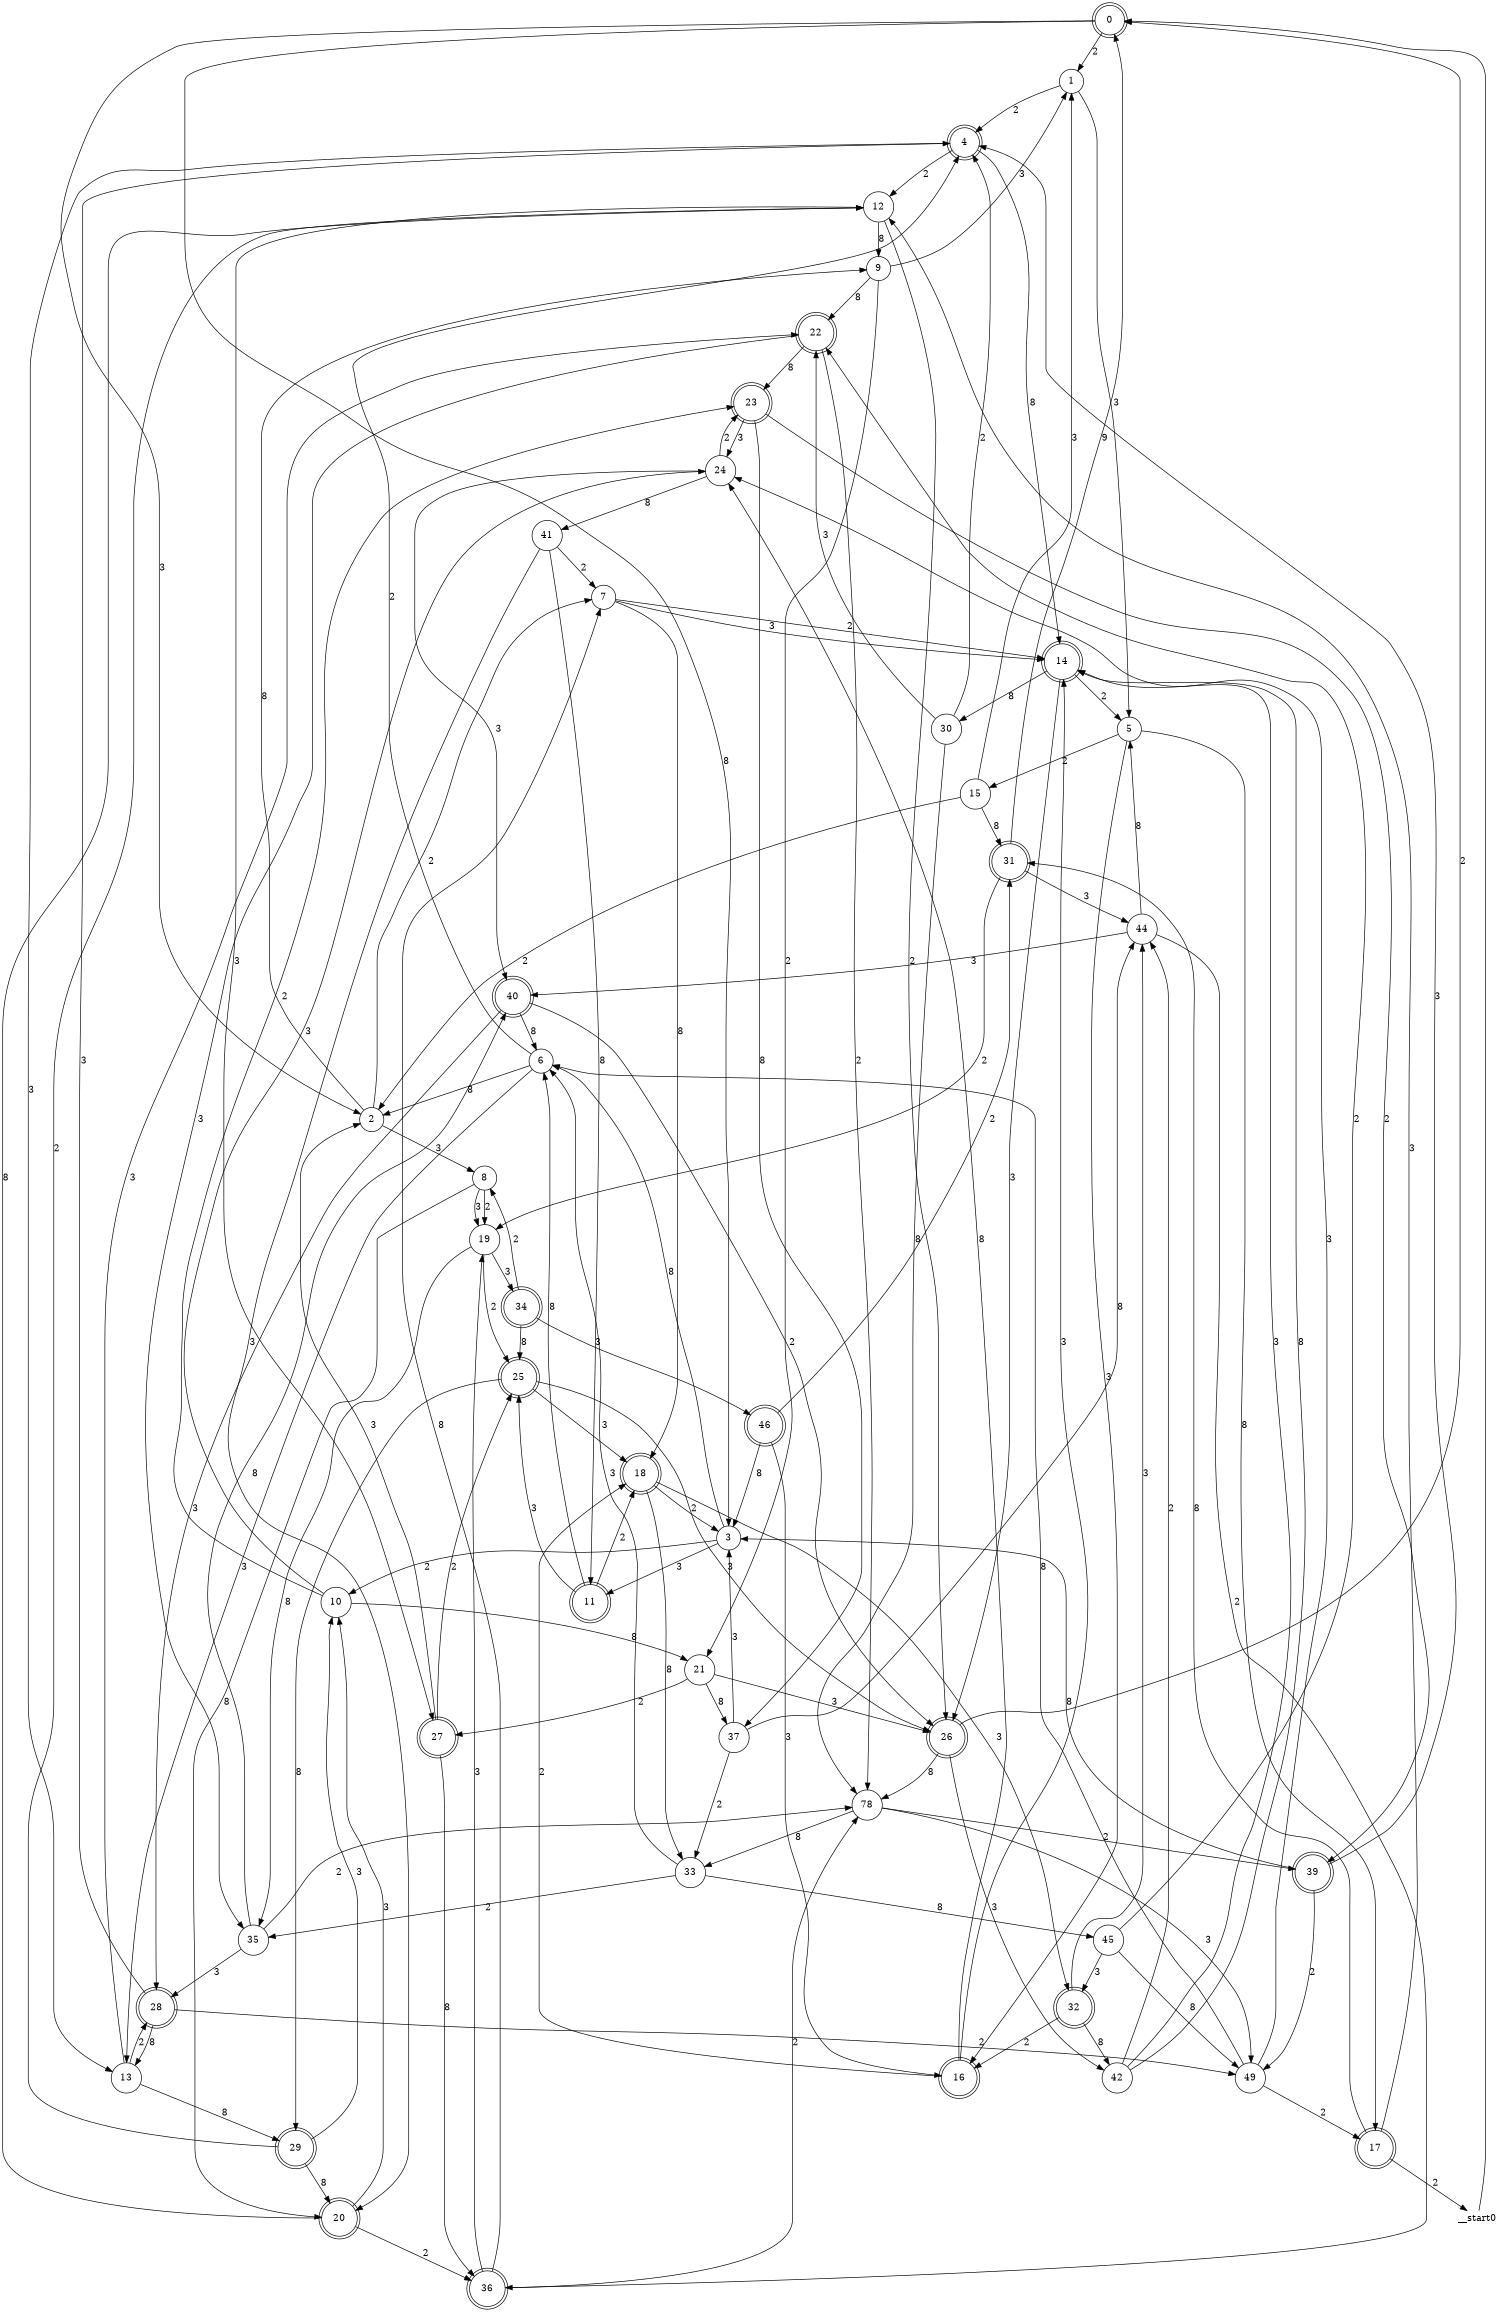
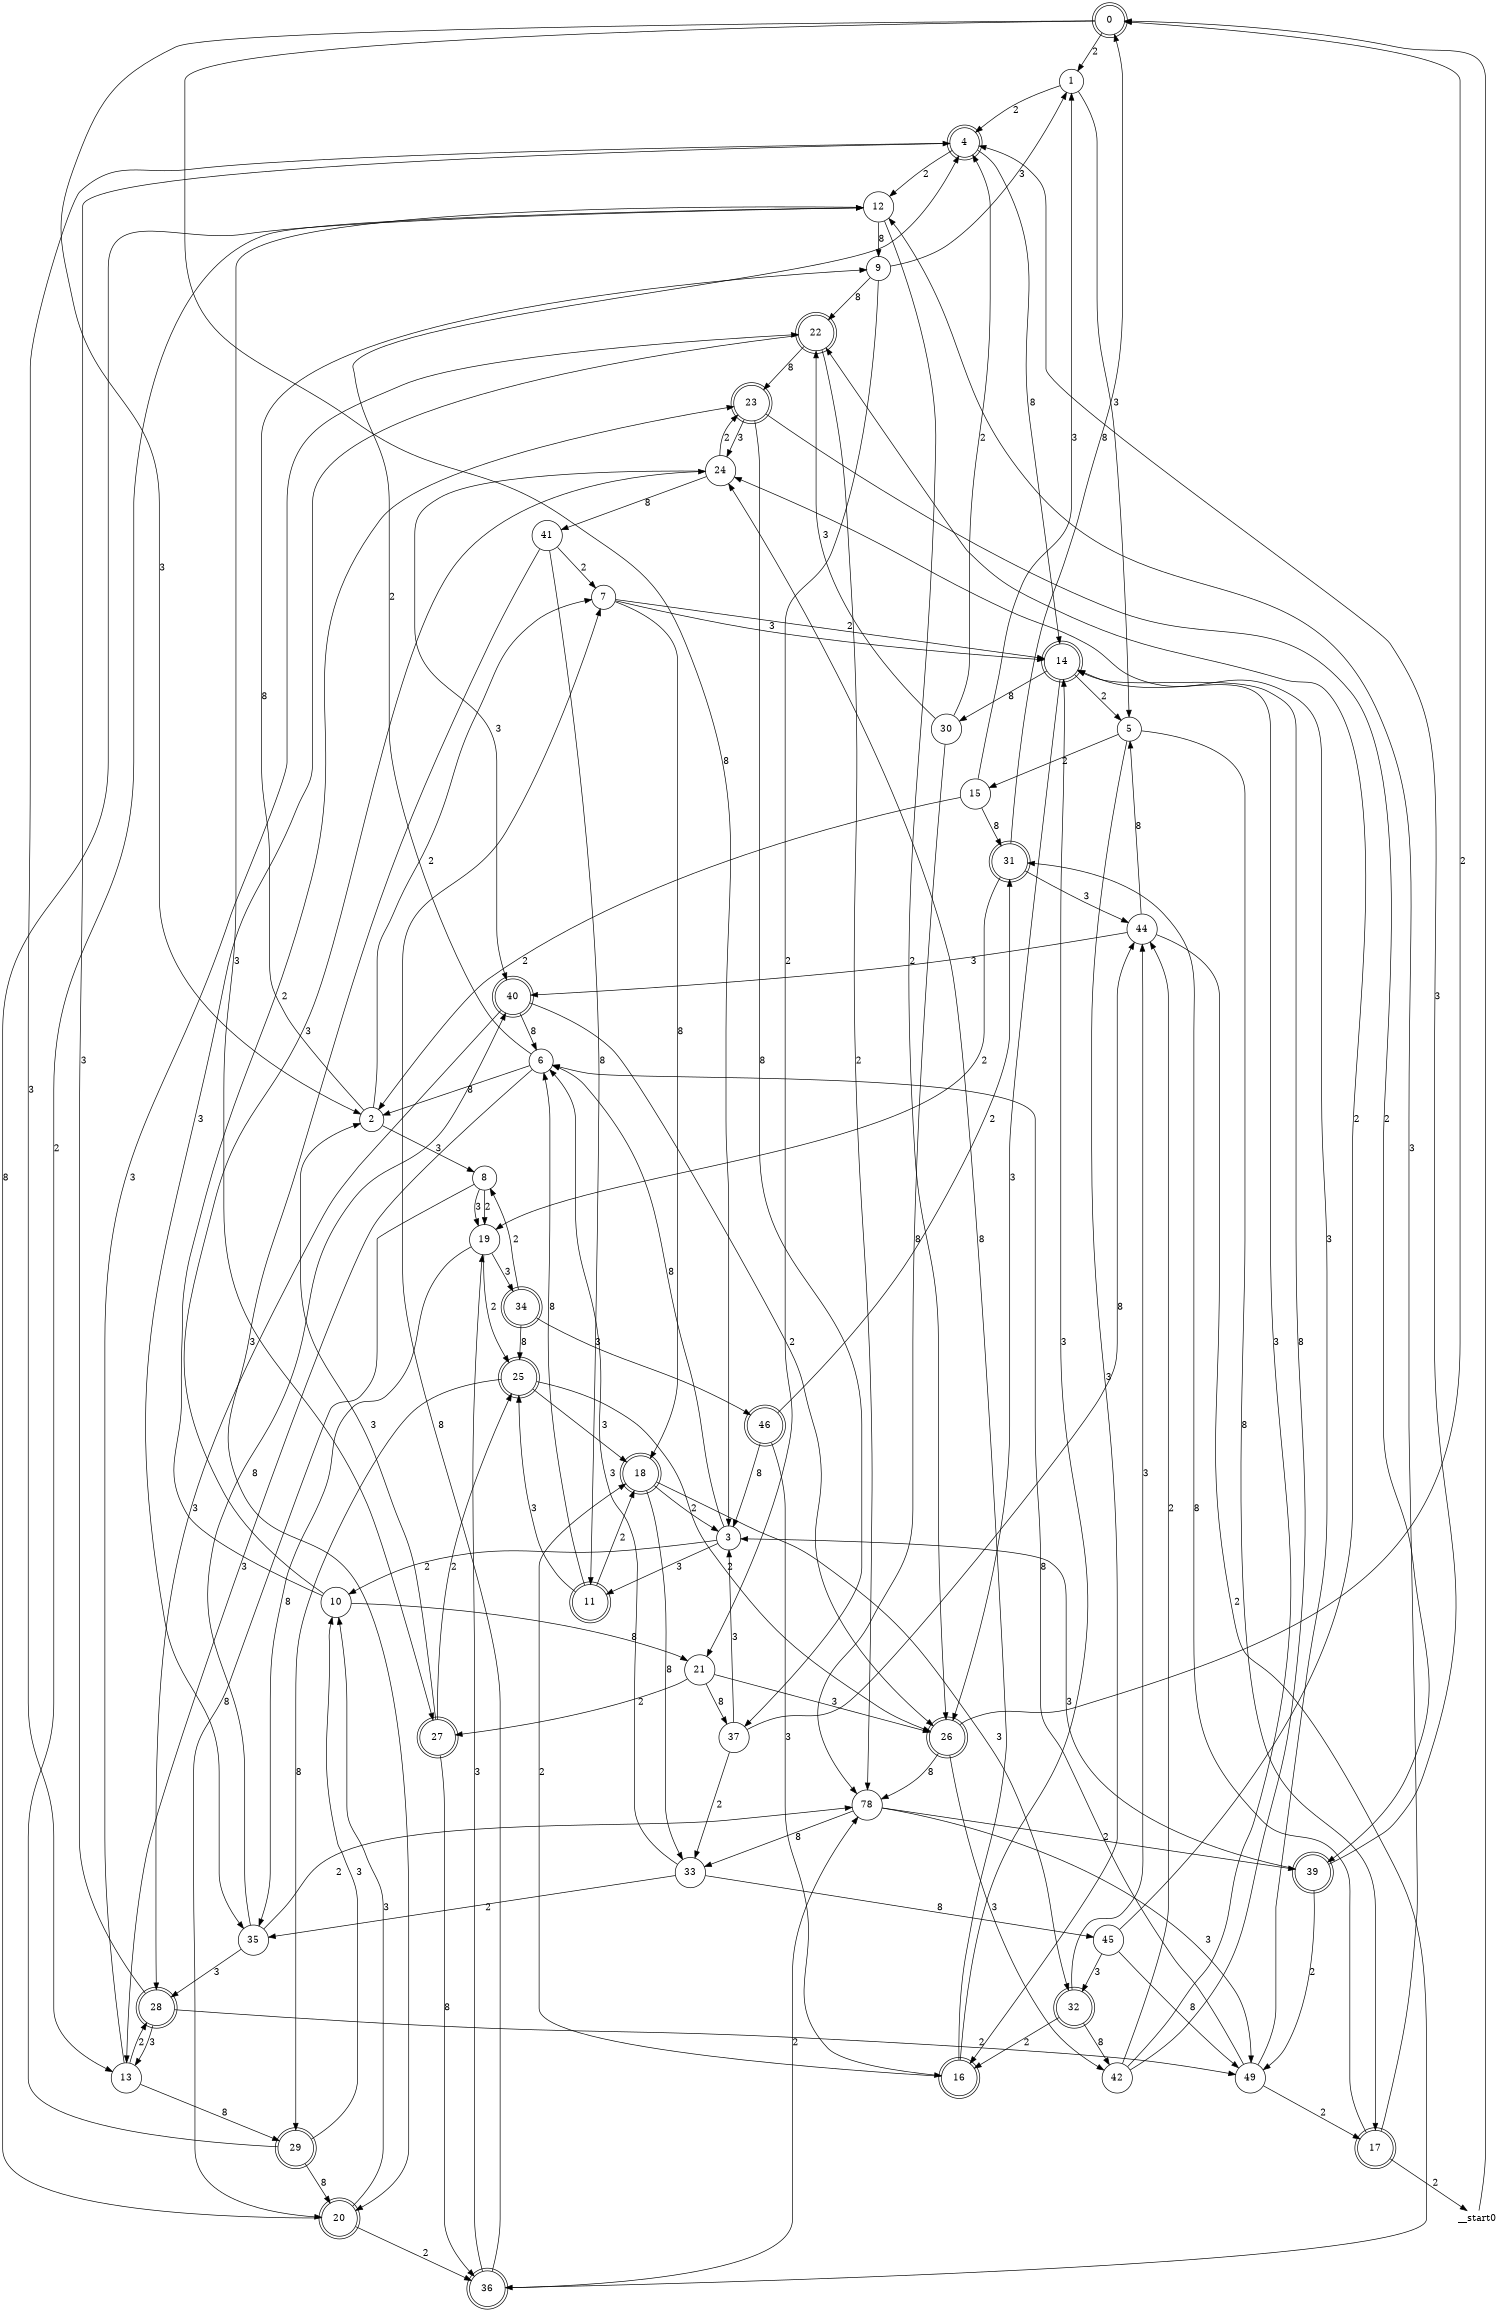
(1105, 438) -> (1105, 438)
(731, 1567) -> (731, 1567)
(1070, 1702) -> (1070, 1702)
(153, 2043) -> (153, 2043)
